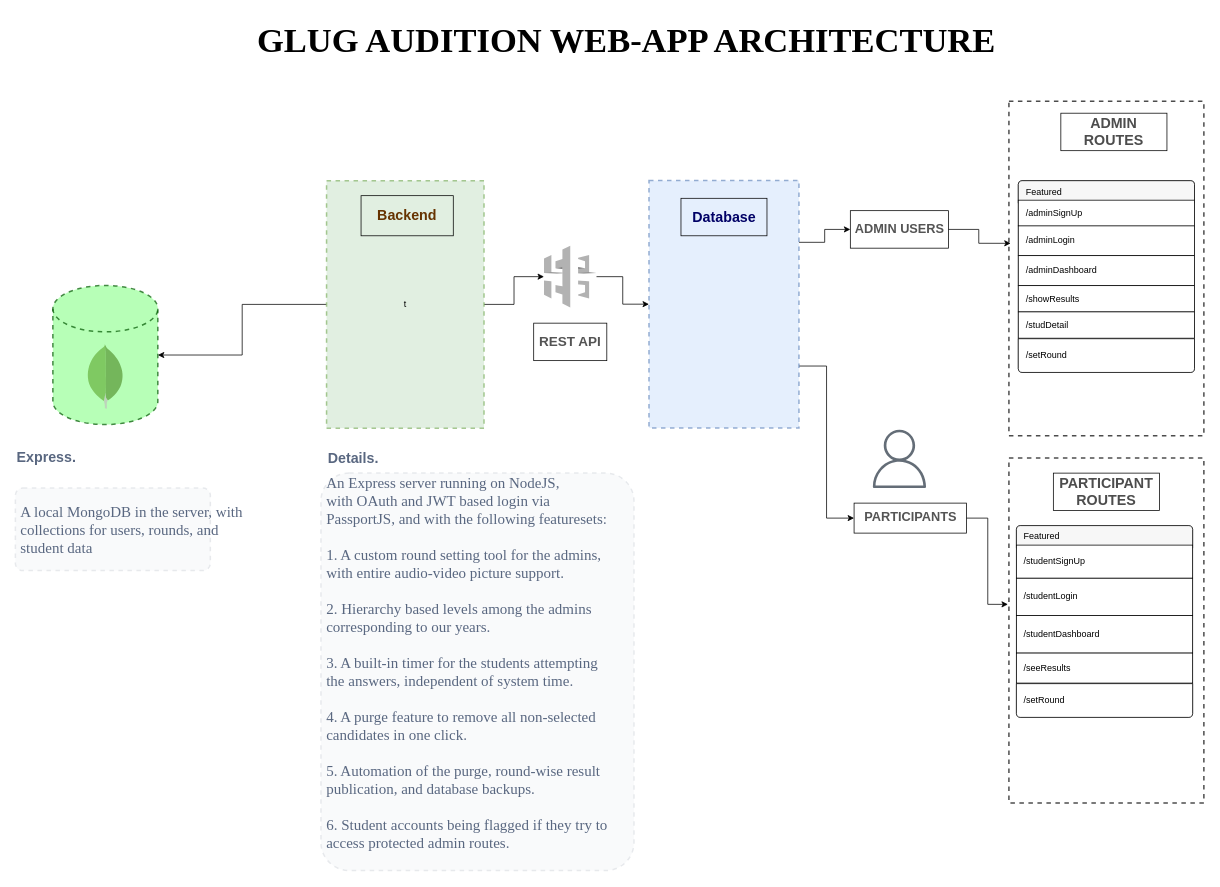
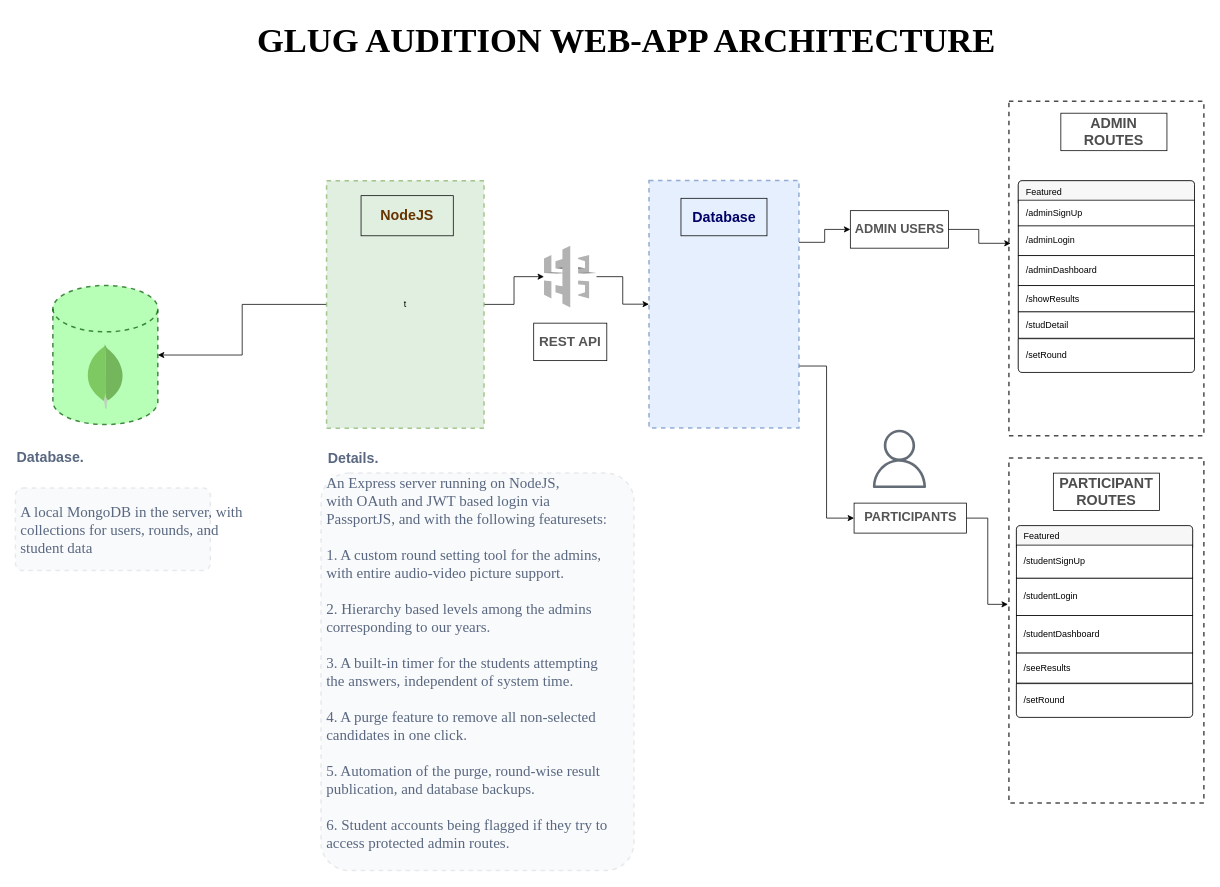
(407, 216) -> (407, 216)
(34, 458) -> (37, 458)
